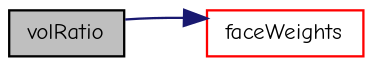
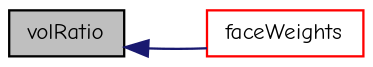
(154, 18) -> (178, 49)
